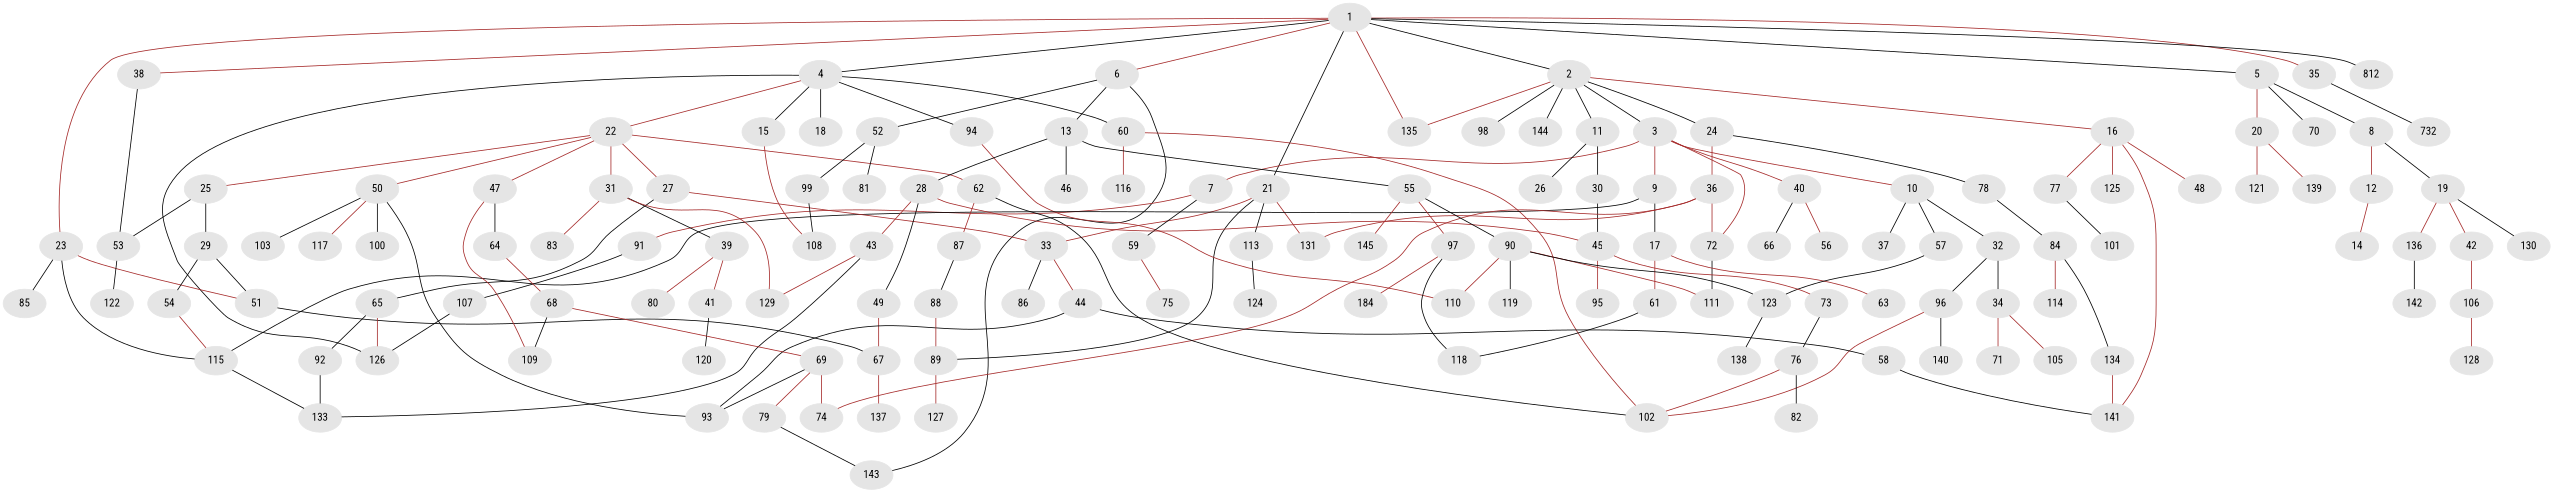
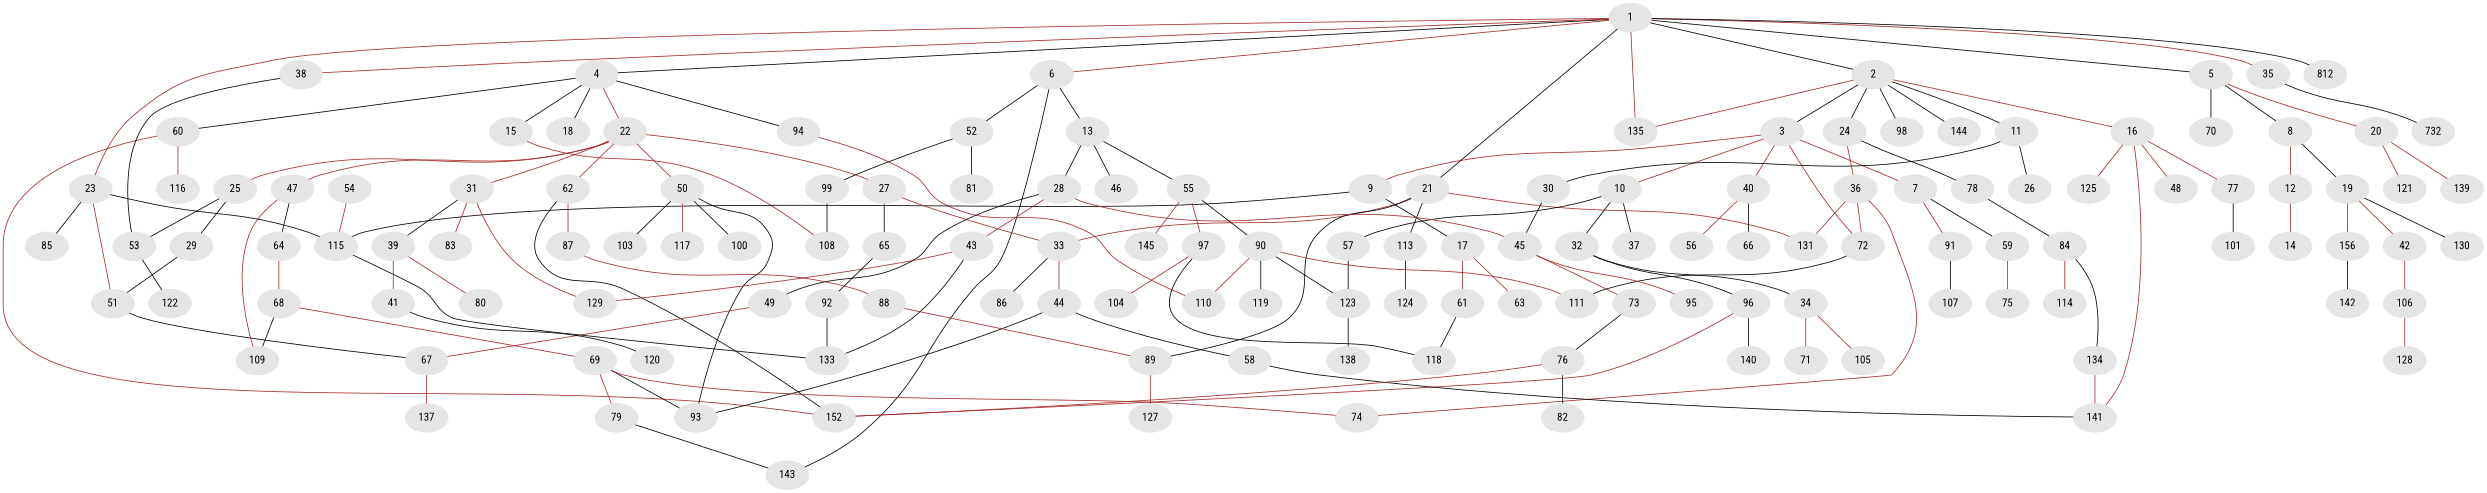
(2414, 246) -> (2348, 246)
(190, 270) -> none
(947, 275) -> (726, 275)
(1366, 303) -> (1116, 303)
(377, 361) -> none
(1647, 418) -> (834, 418)
